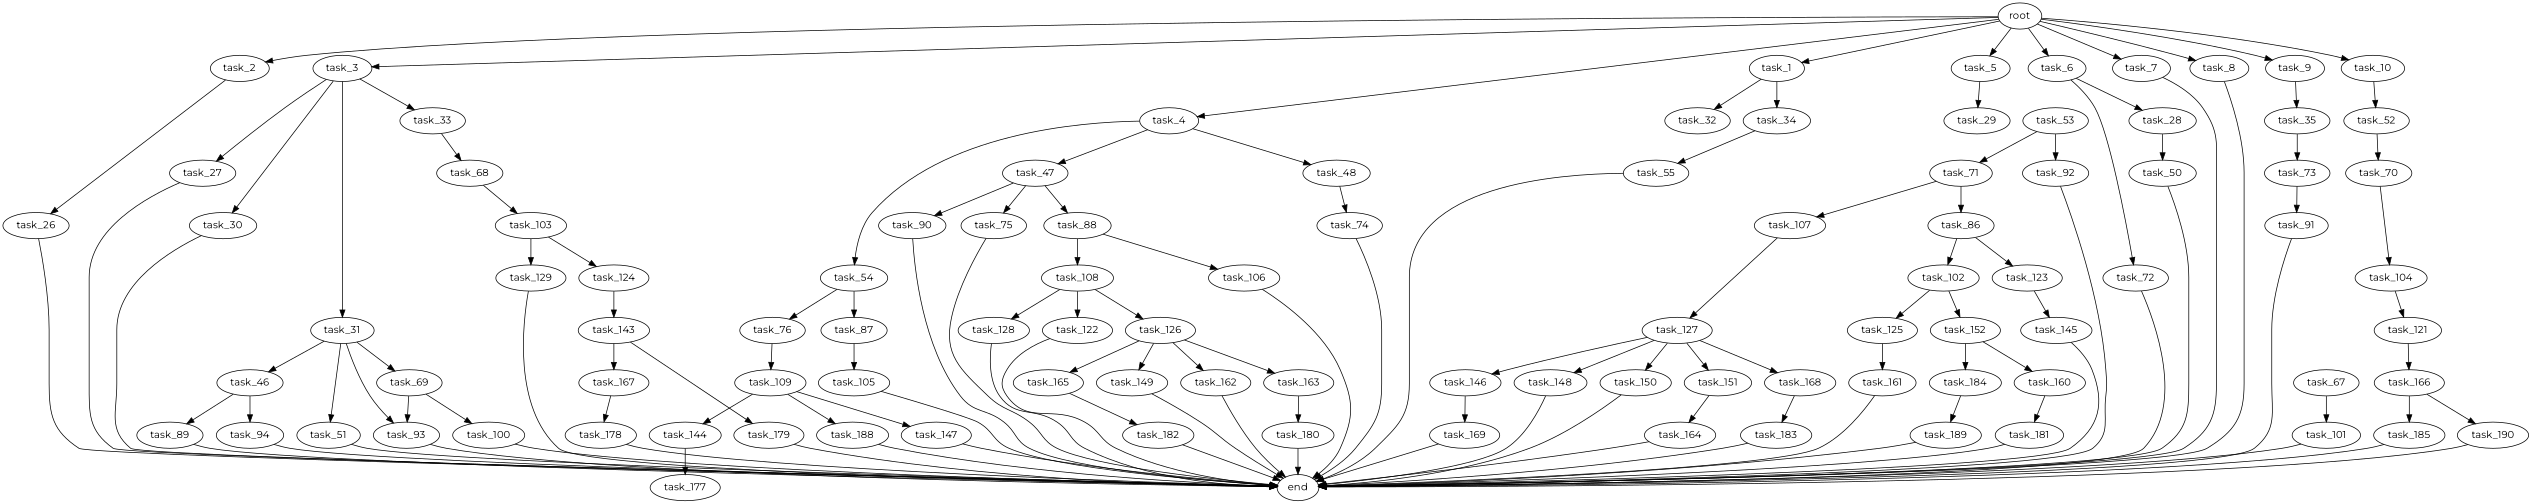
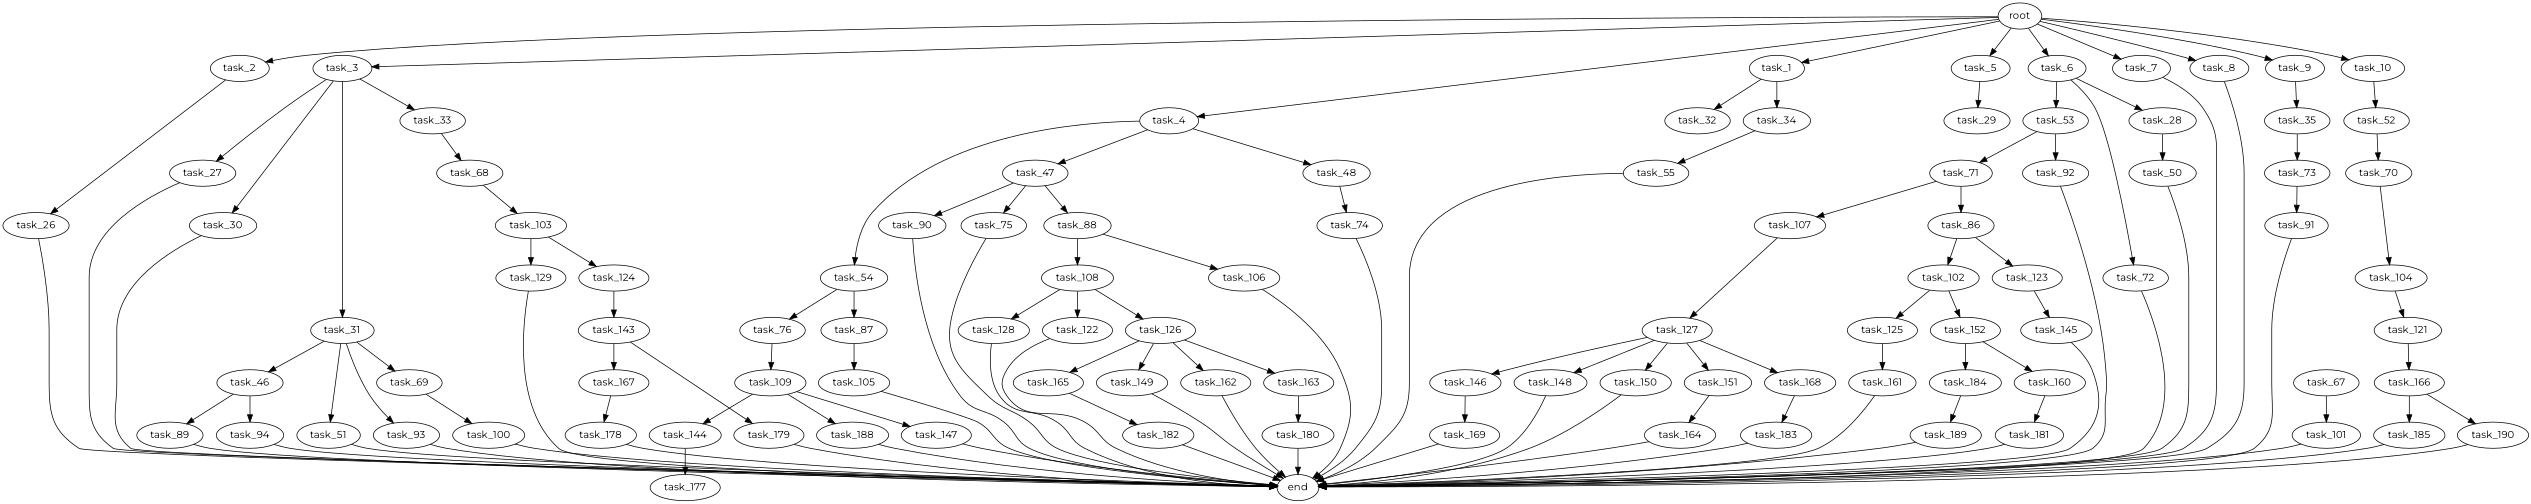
none -> (2056, 91)
(408, 405) -> none
